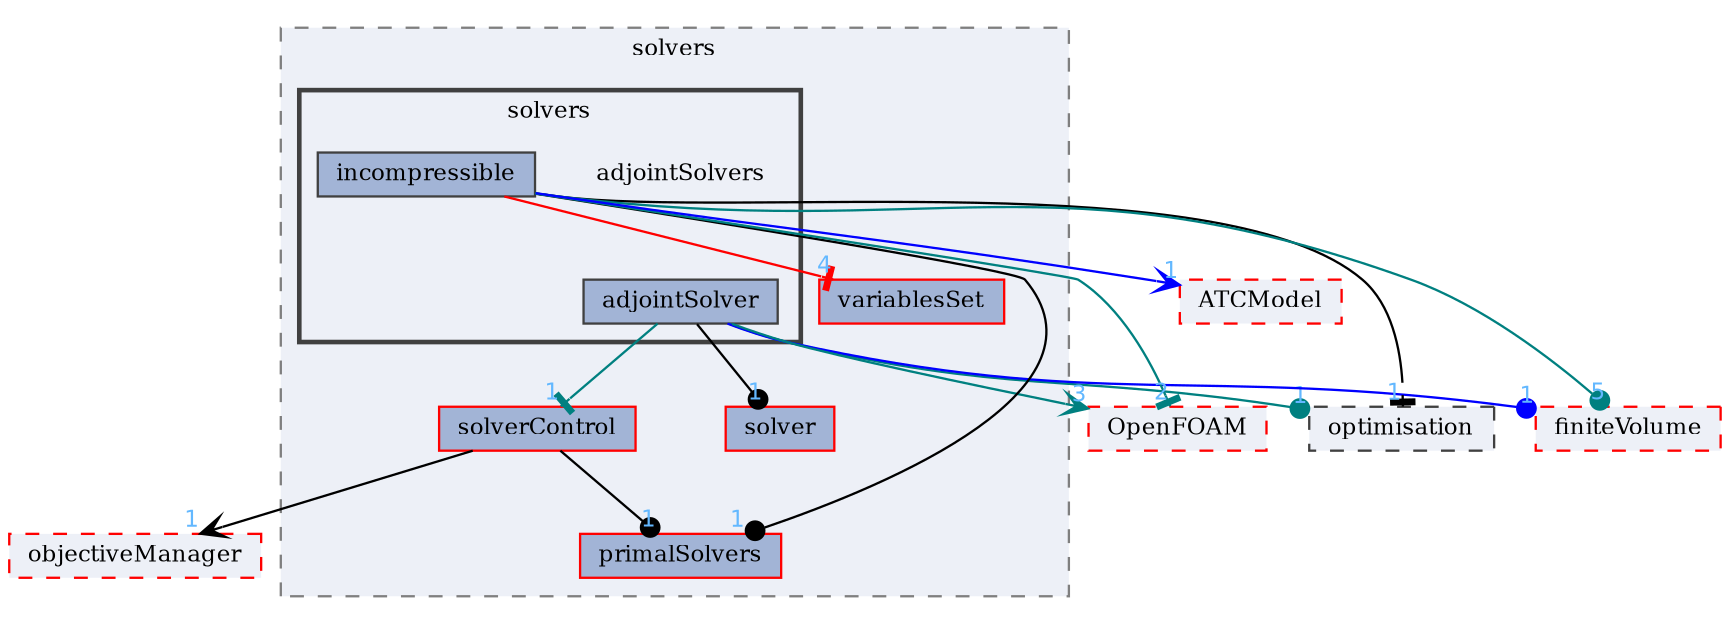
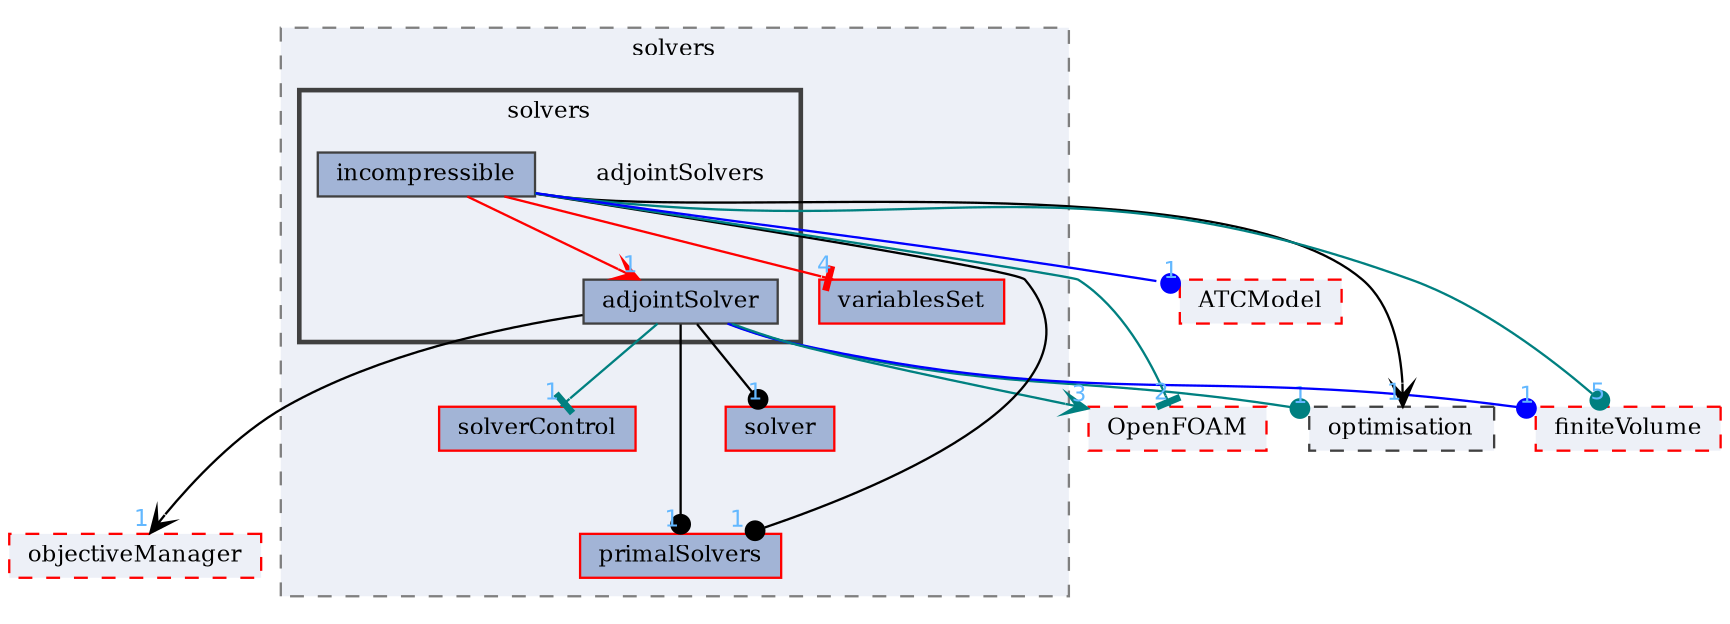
(1012, 204) -> (1012, 204)
none -> (543, 233)
(846, 236) -> (846, 236)
(602, 486) -> (681, 419)
(348, 489) -> (354, 375)
